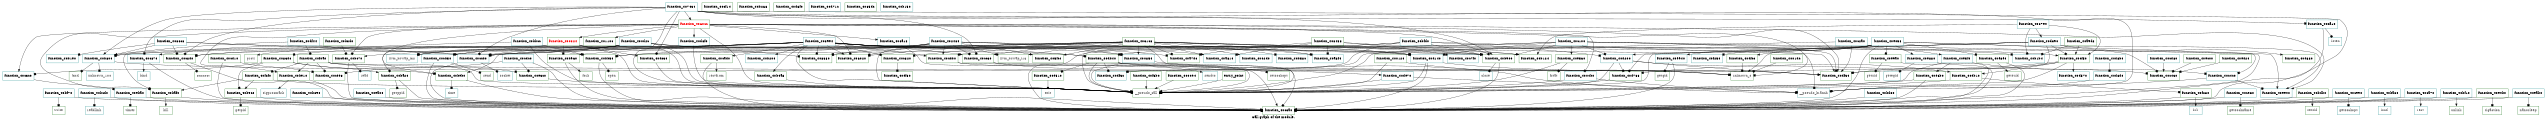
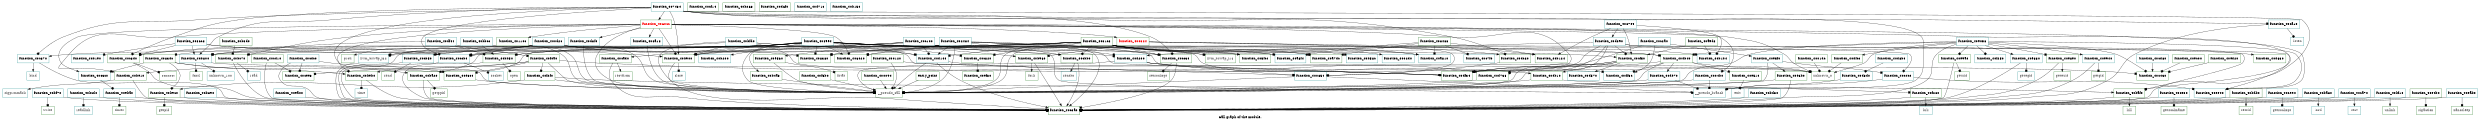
(861, 7) -> none
(889, 88) -> (1414, 71)
